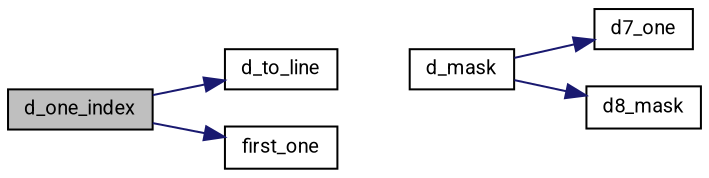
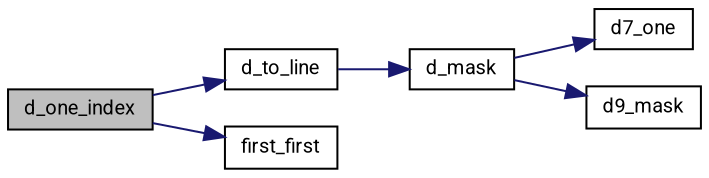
none -> (364, 69)
(644, 107) -> (644, 107)
(281, 148) -> (281, 148)
